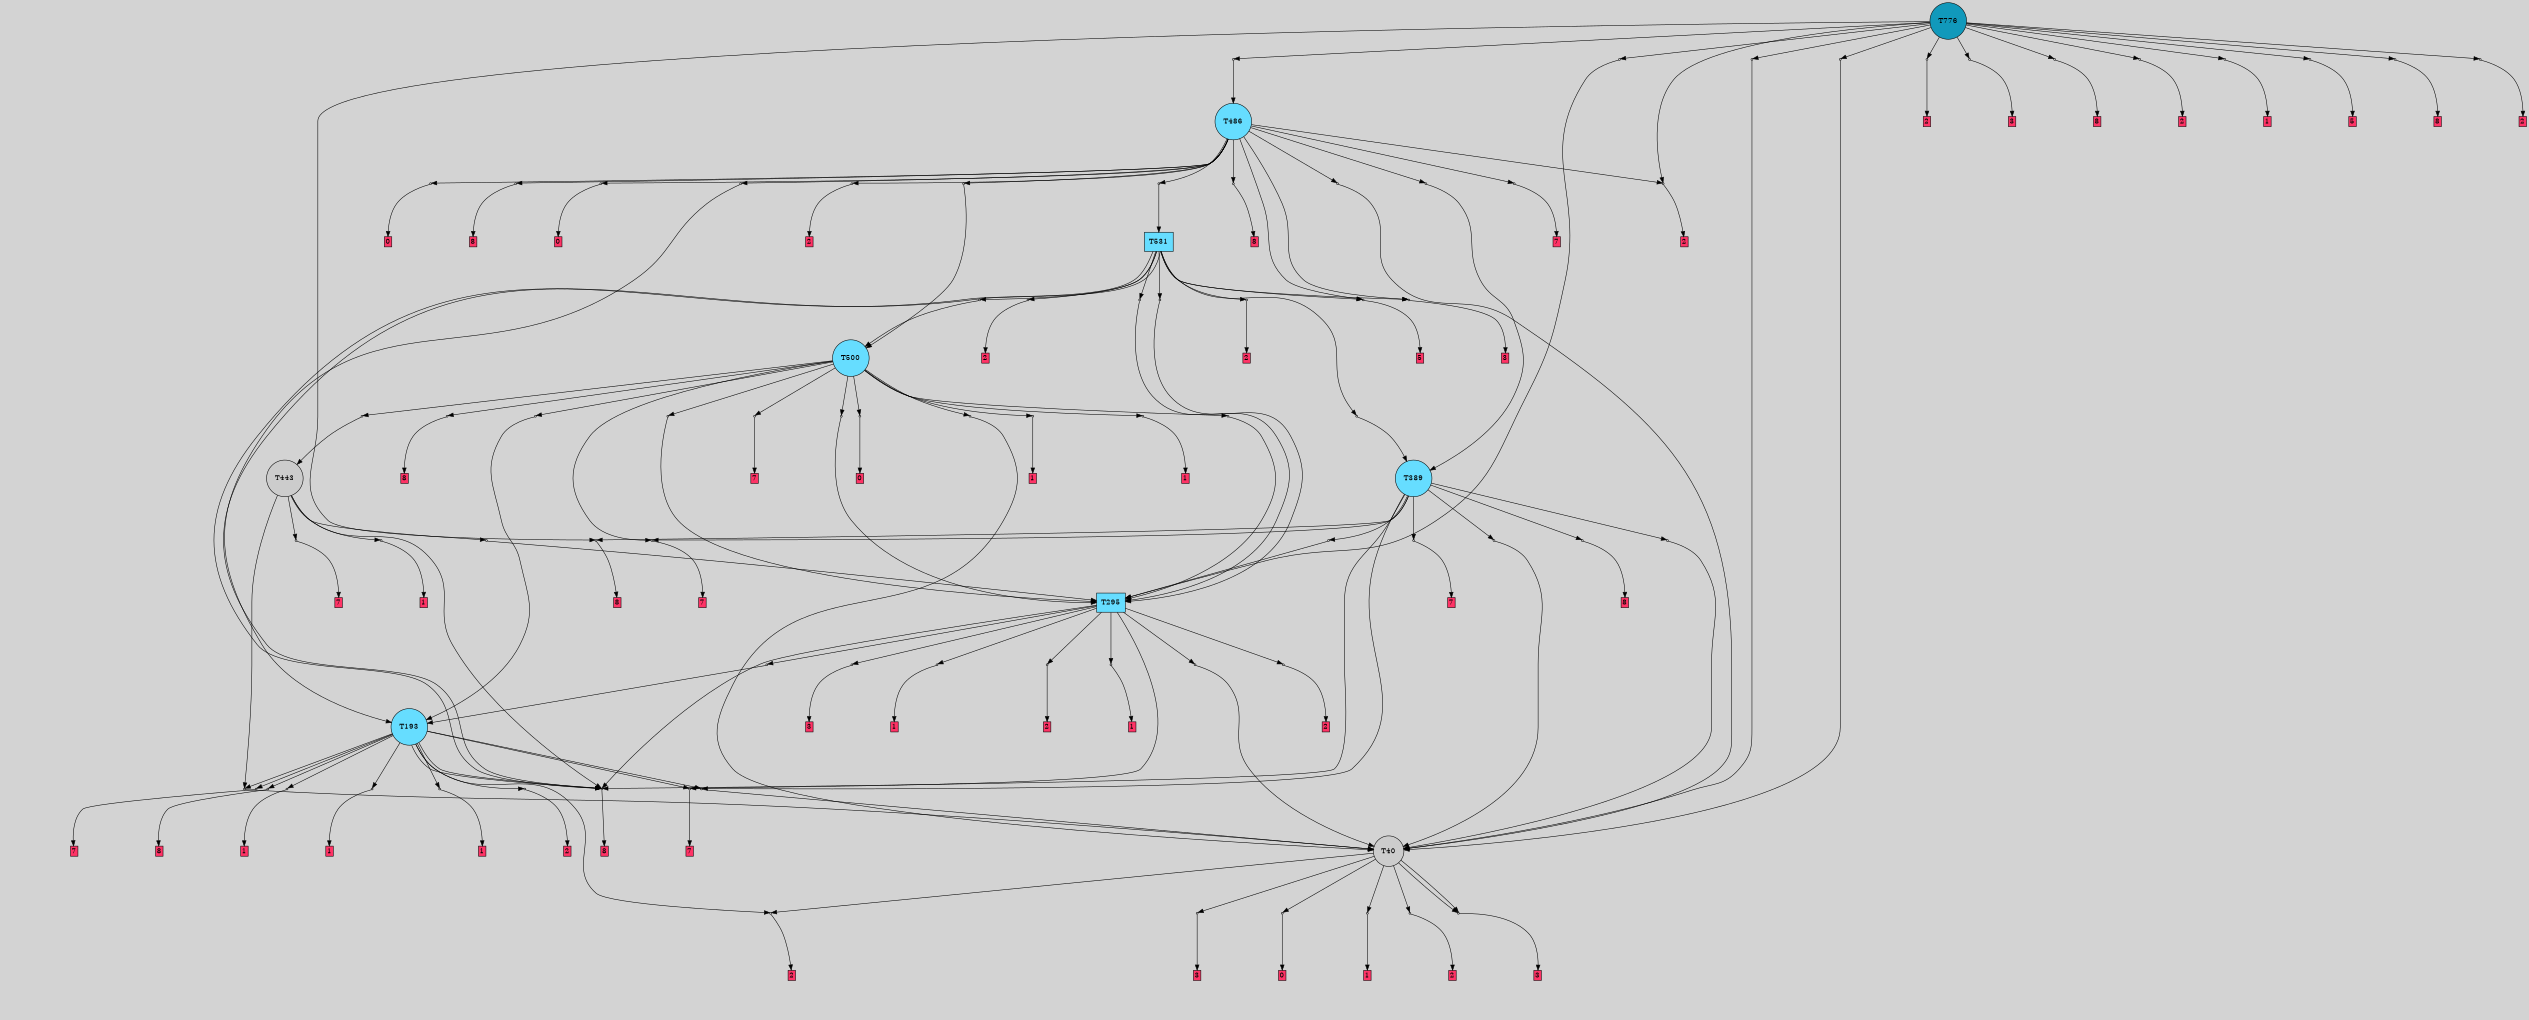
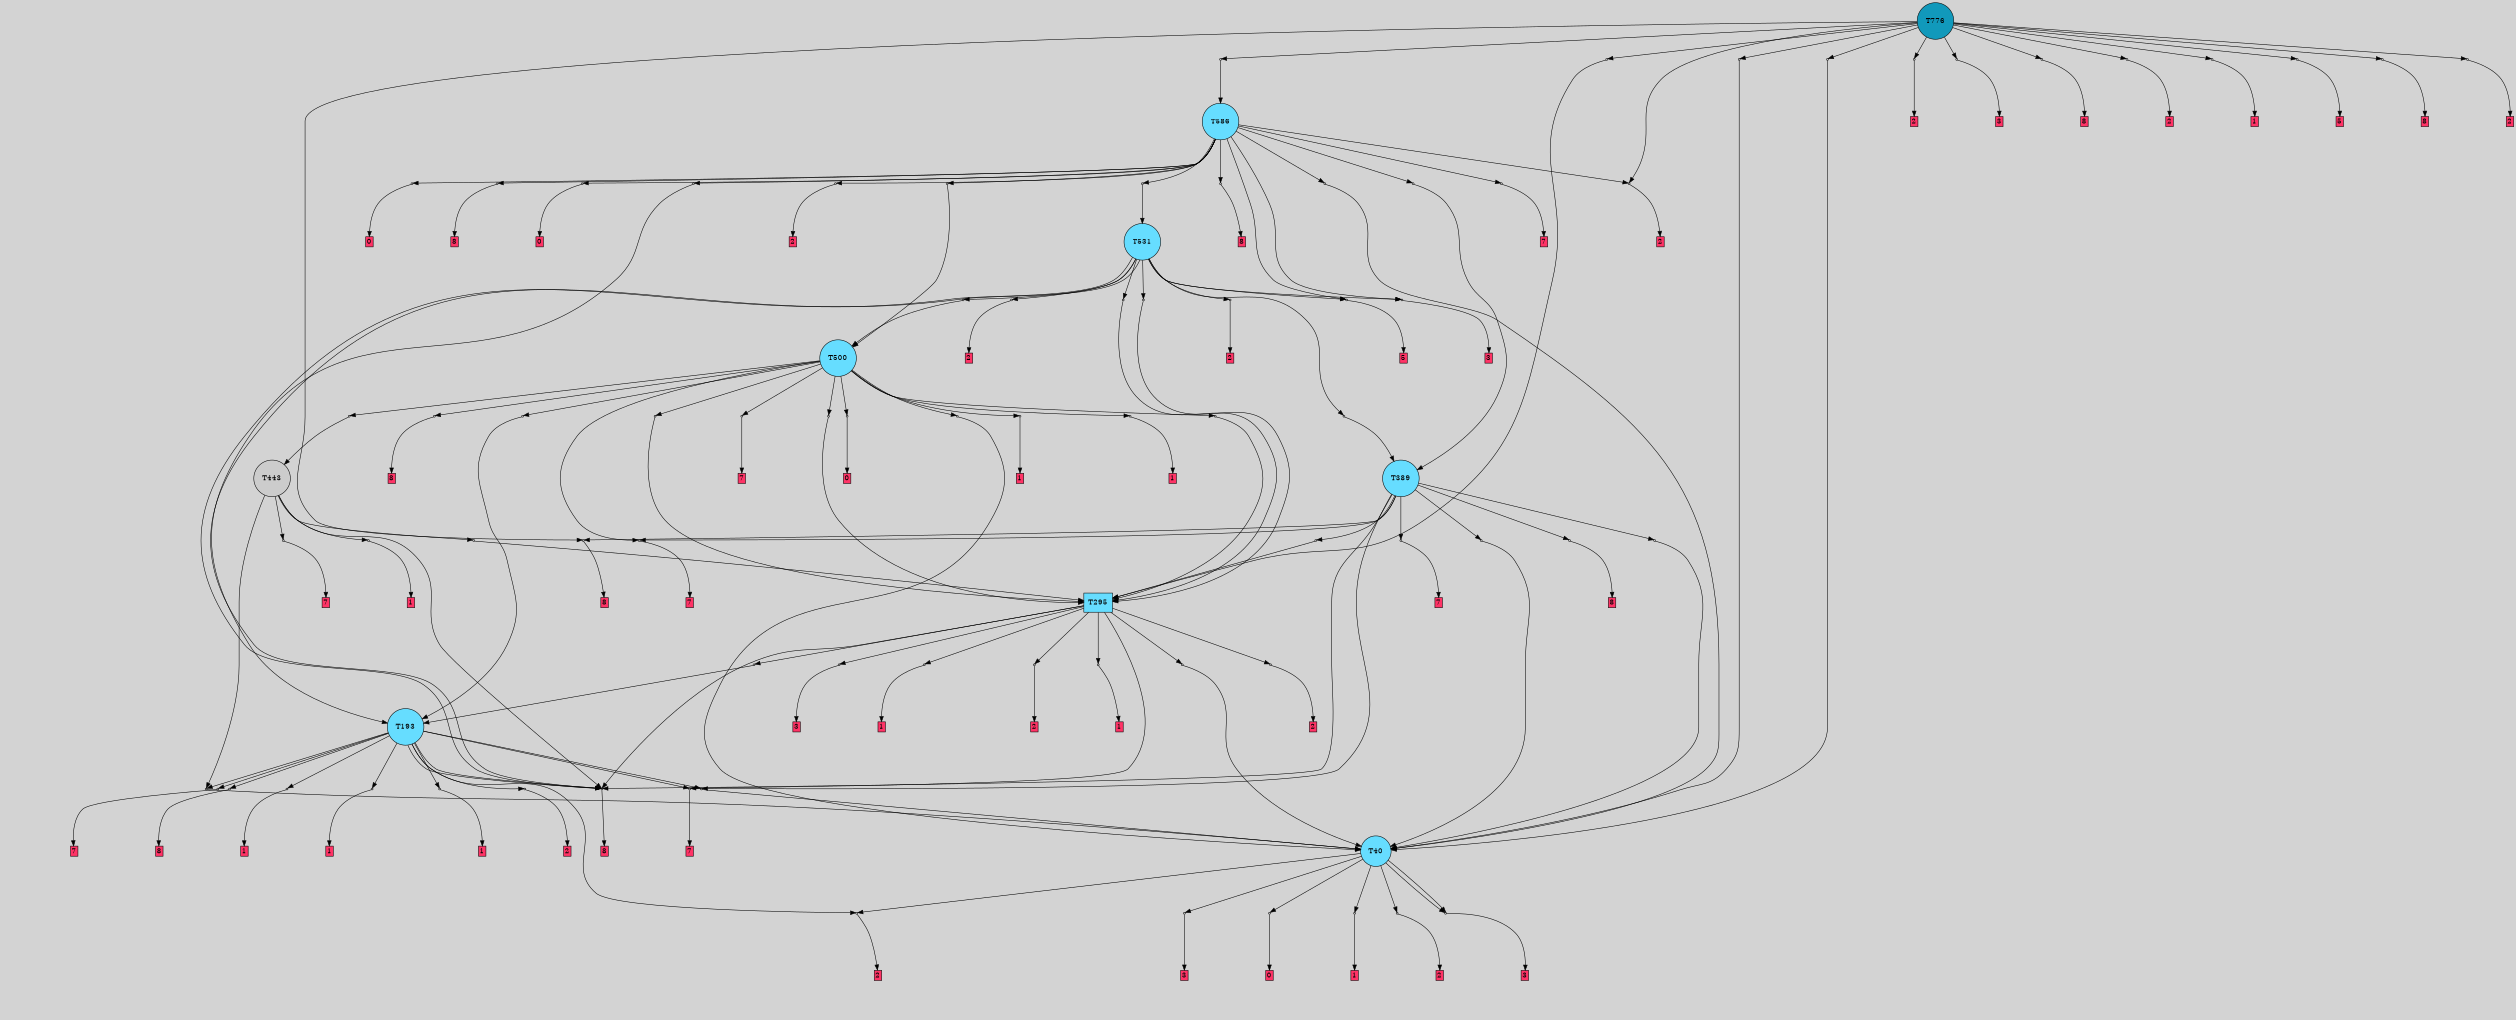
(1233, 122) -> (1221, 122)
(1159, 242) -> (1142, 242)
(1389, 851) -> (1376, 851)
